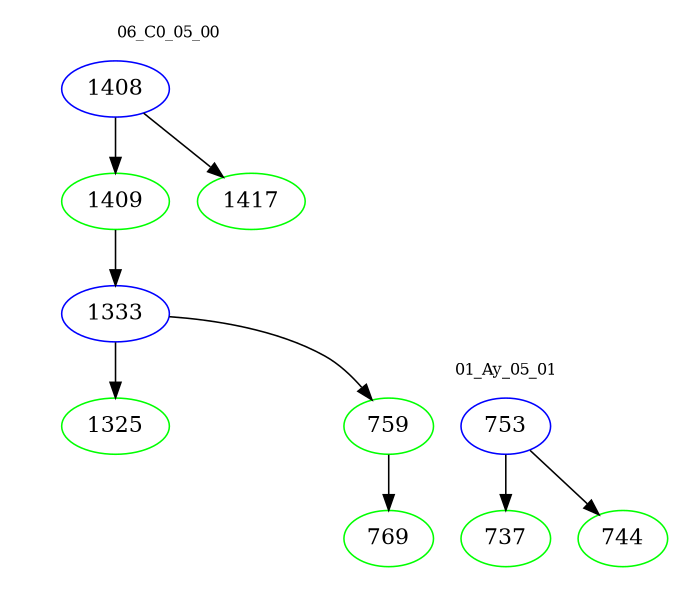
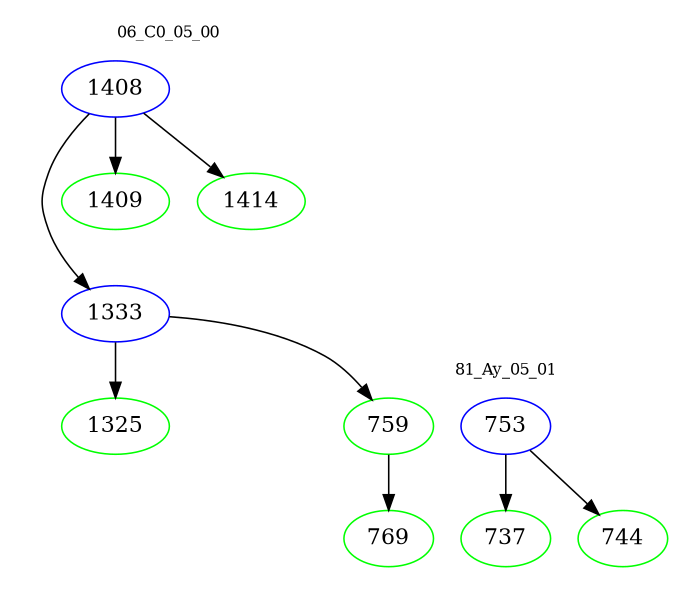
(251, 201) -> (251, 201)
(116, 250) -> (43, 193)
(506, 371) -> (506, 371)
